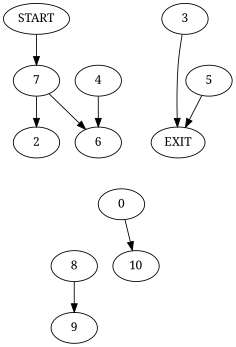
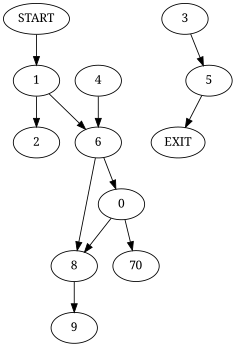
(177, 76) -> (195, 46)
(36, 81) -> (36, 81)
none -> (108, 169)
none -> (87, 200)
none -> (101, 232)
(136, 266) -> (136, 266)
